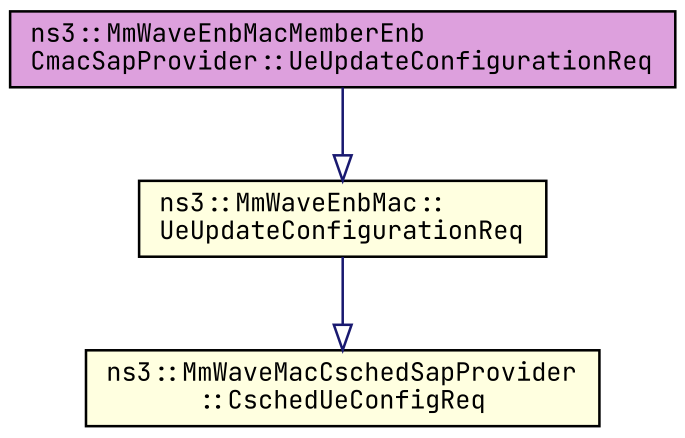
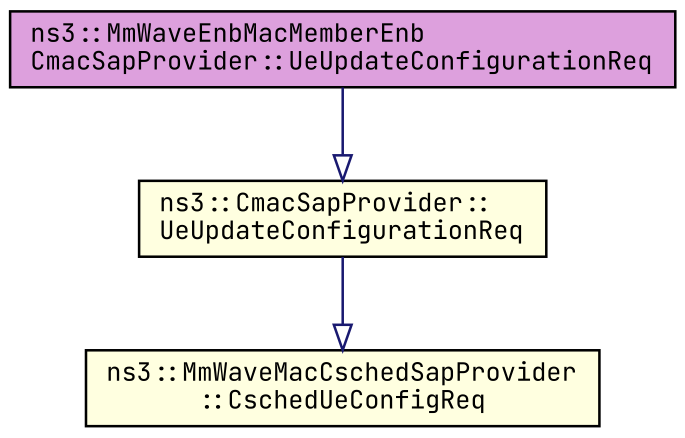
(343, 219) -> (343, 219)
